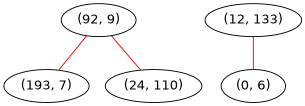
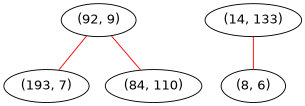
(253, 20) -> (253, 20)
(154, 86) -> (154, 86)
(253, 86) -> (253, 86)
